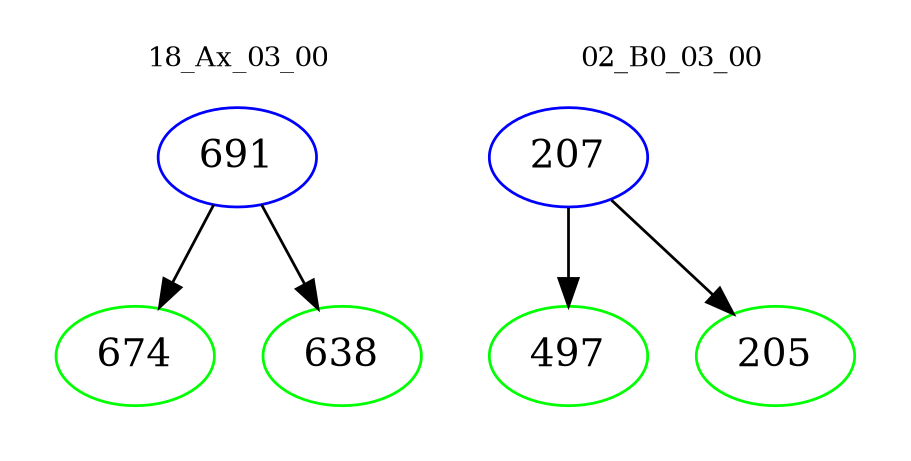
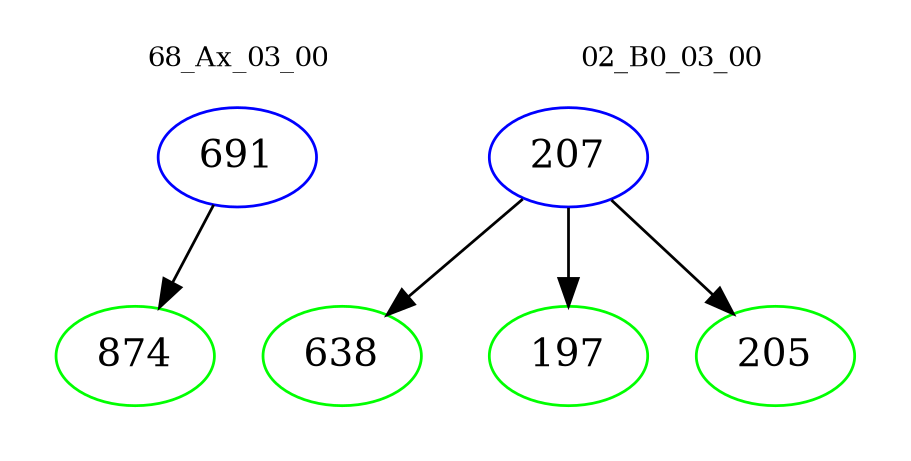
(239, 59) -> (239, 59)
(283, 244) -> (486, 231)
(135, 356) -> (135, 356)
(569, 356) -> (569, 356)
